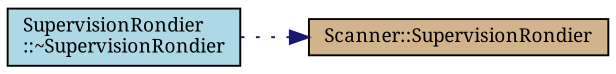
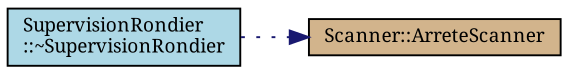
(459, 37) -> (435, 37)
